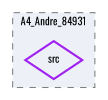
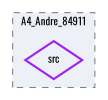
(54, 23) -> (54, 23)
